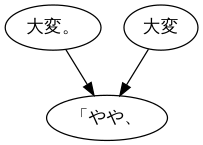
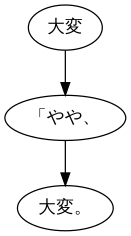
(77, 67) -> (65, 157)
